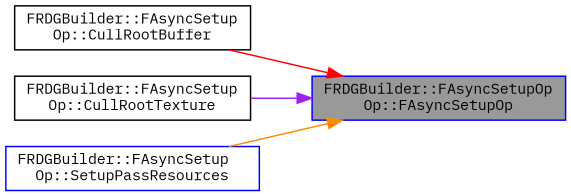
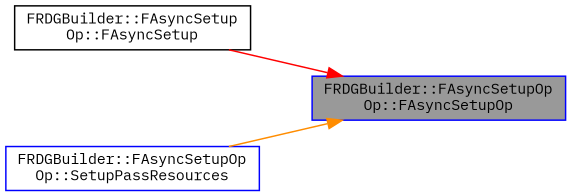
(133, 28) -> (133, 28)
(133, 98) -> none
(133, 169) -> (133, 169)
